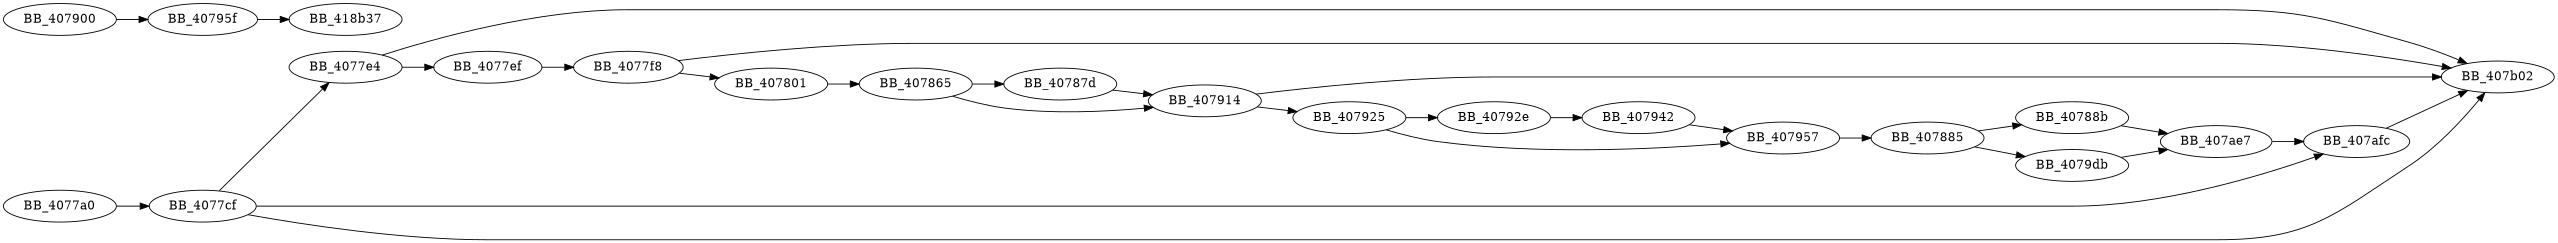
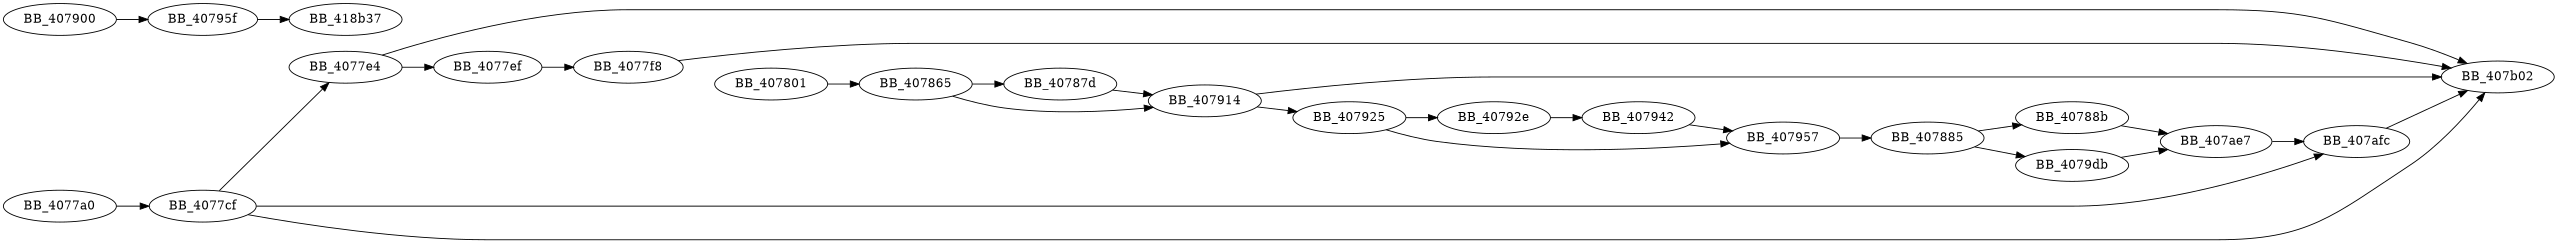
(695, 75) -> none
